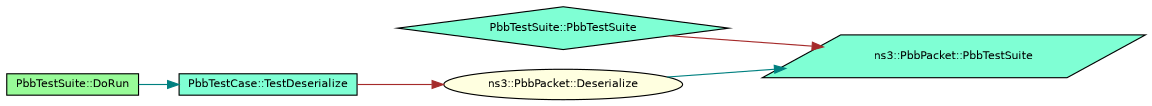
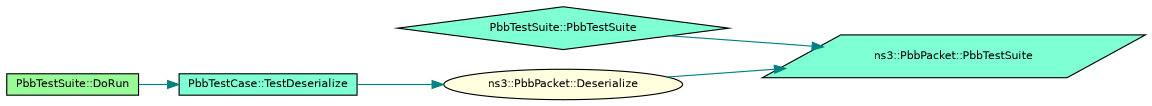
(741, 41) -> (741, 41)
(395, 84) -> (395, 84)
